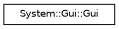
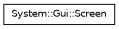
(59, 14) -> (59, 14)
